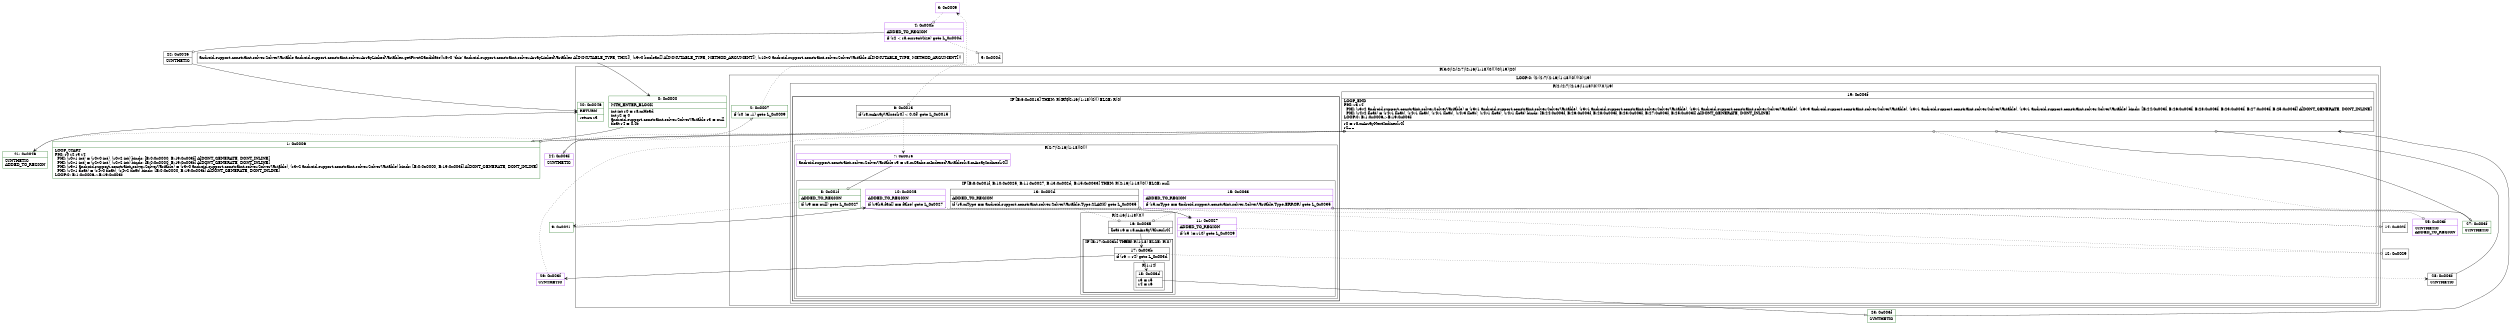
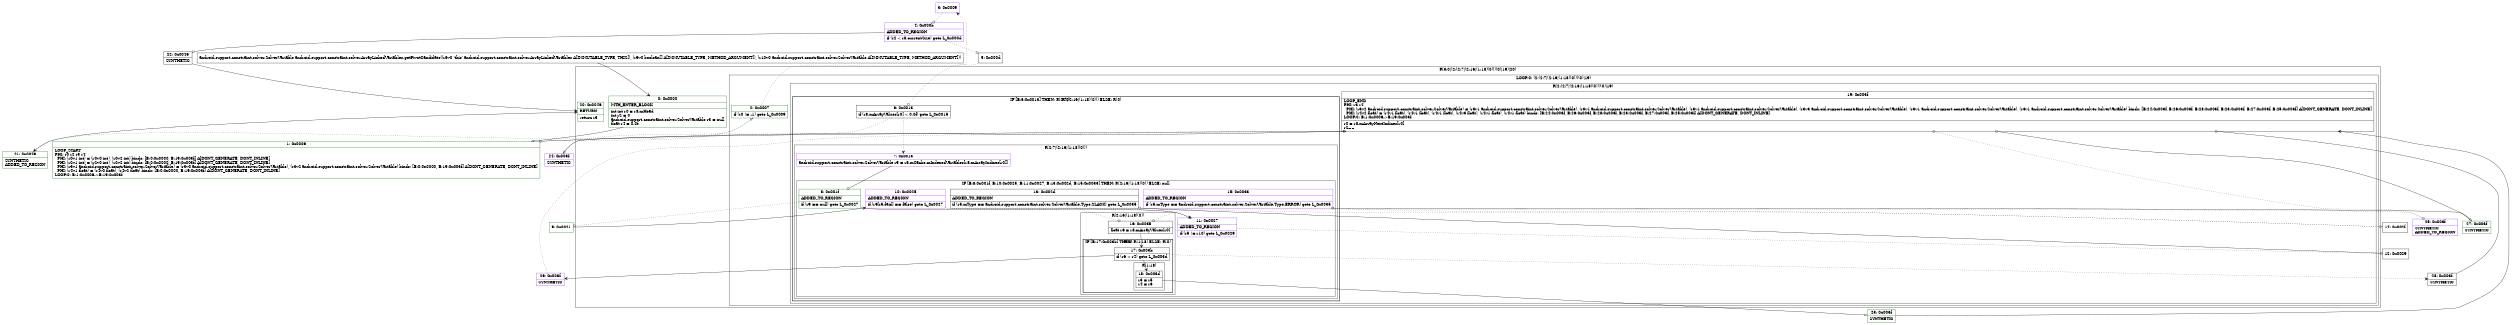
(687, 214) -> (687, 214)
(1762, 231) -> (1762, 231)
(1149, 266) -> (1149, 266)
